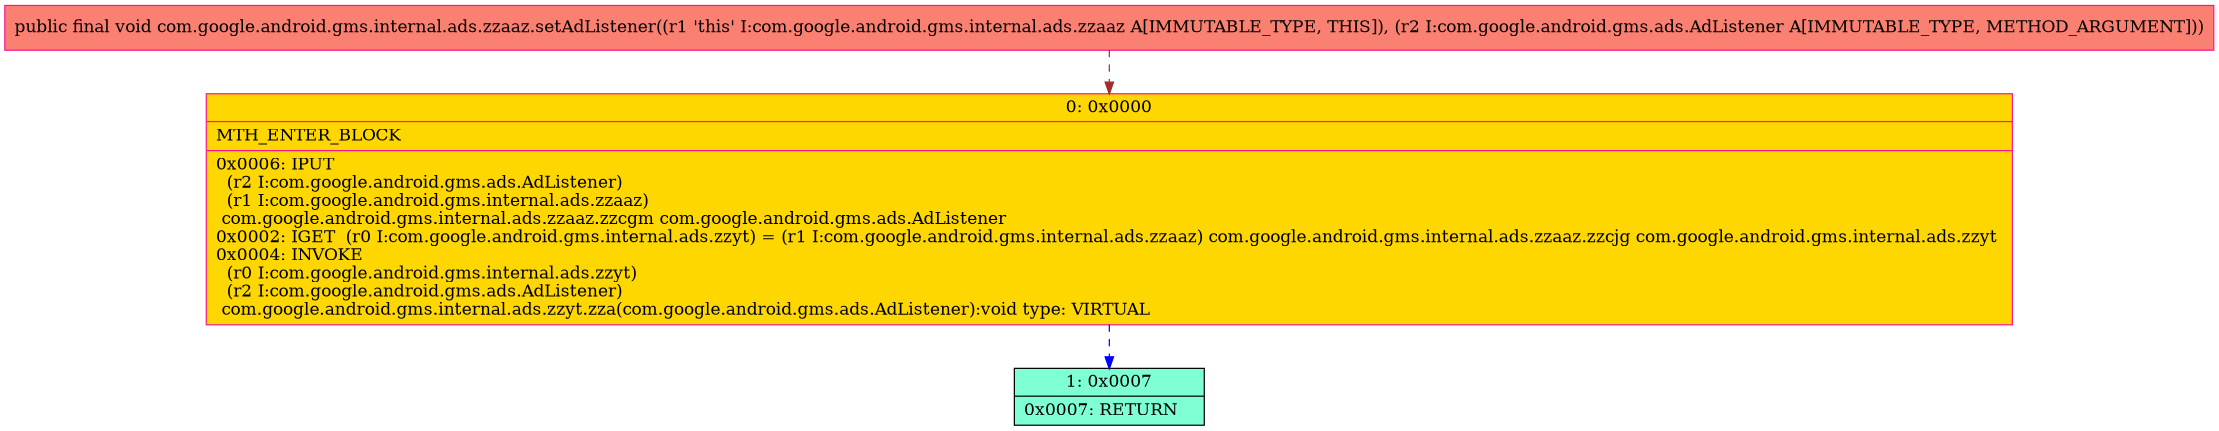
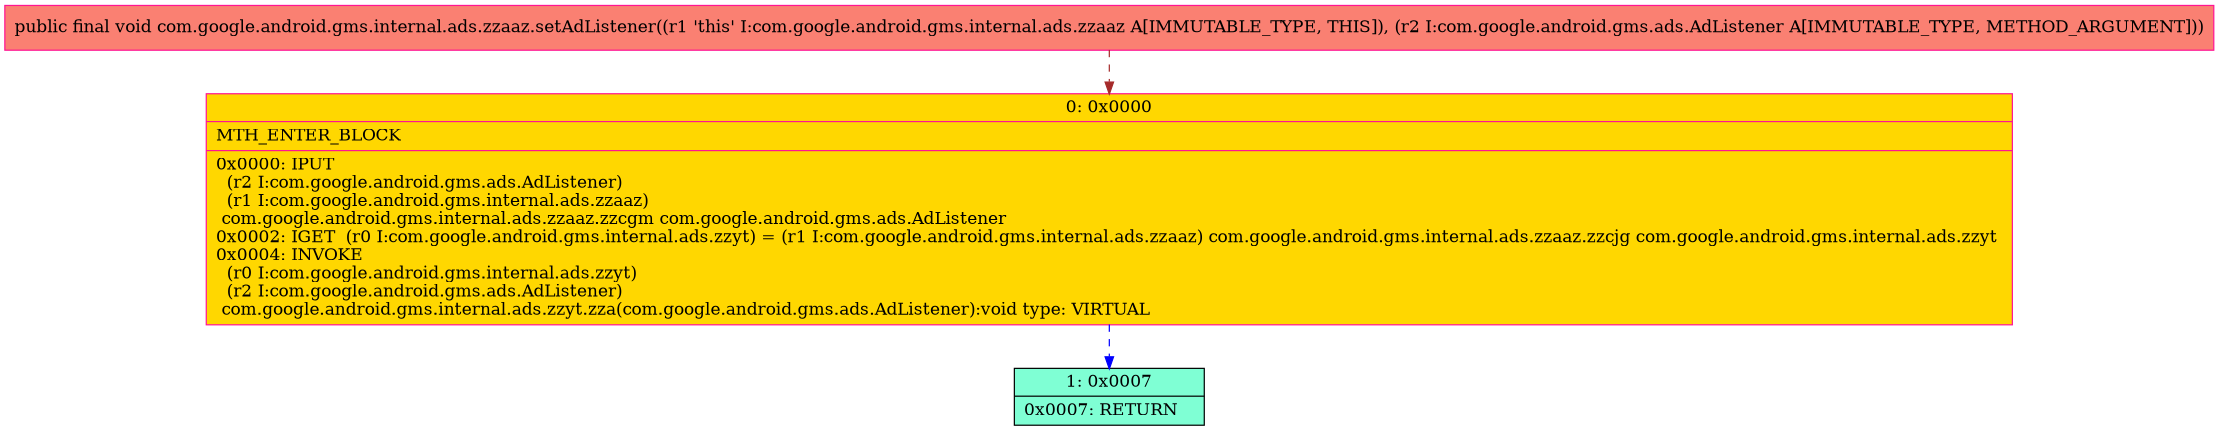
(281, 165) -> (281, 165)
